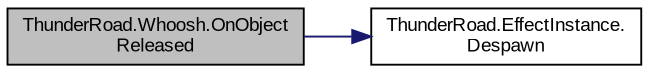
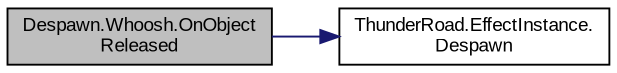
(156, 37) -> (140, 37)
